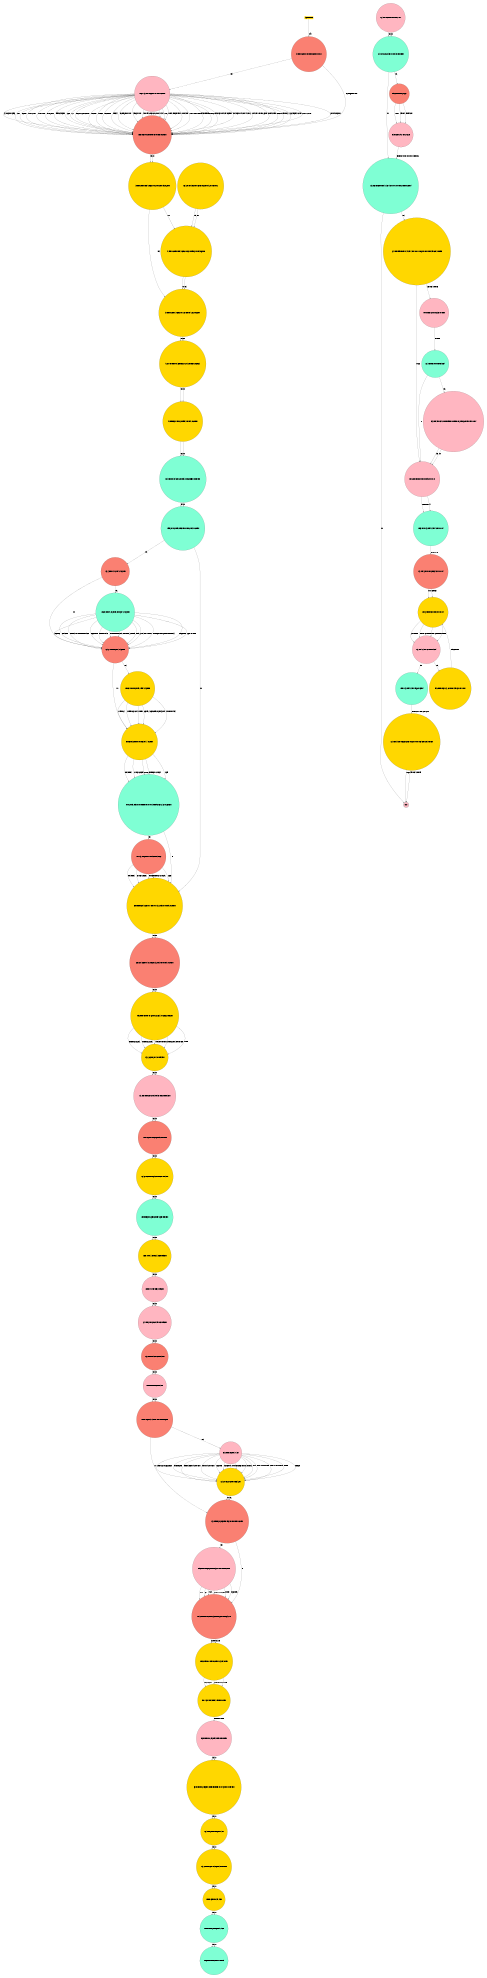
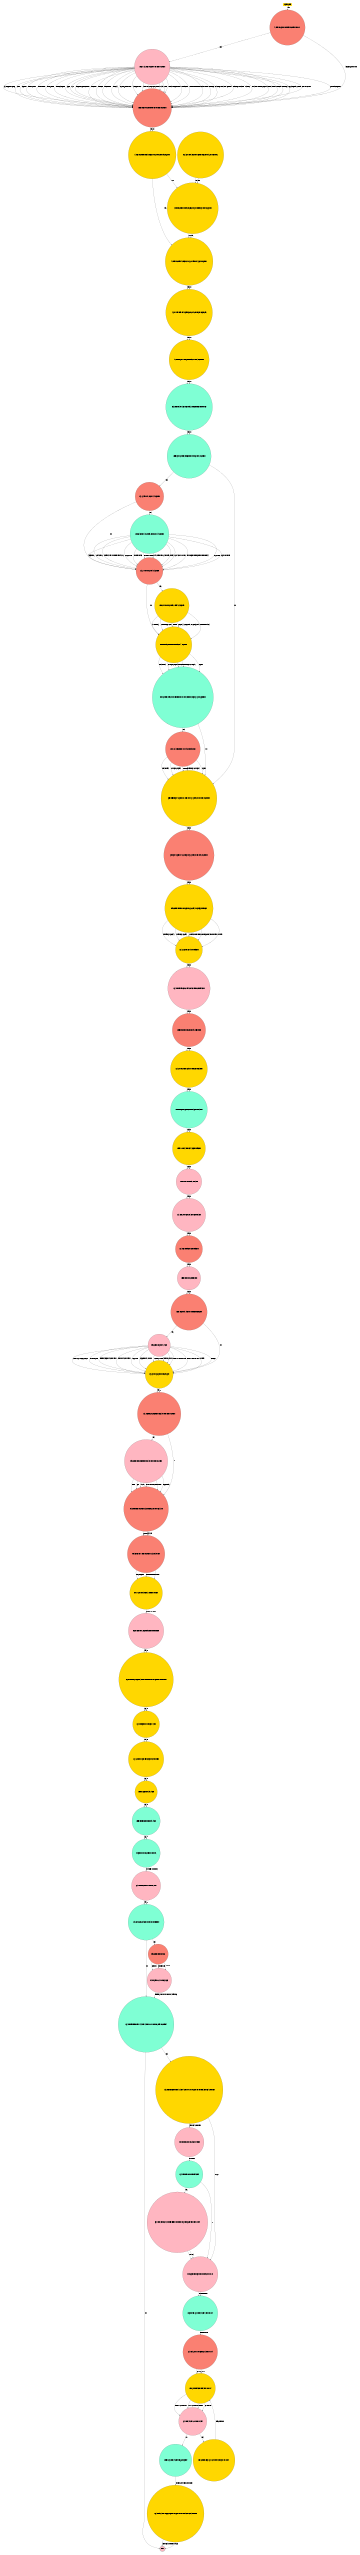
(166, 1483) -> (215, 1360)
(214, 1662) -> (146, 1554)
none -> (146, 1869)
